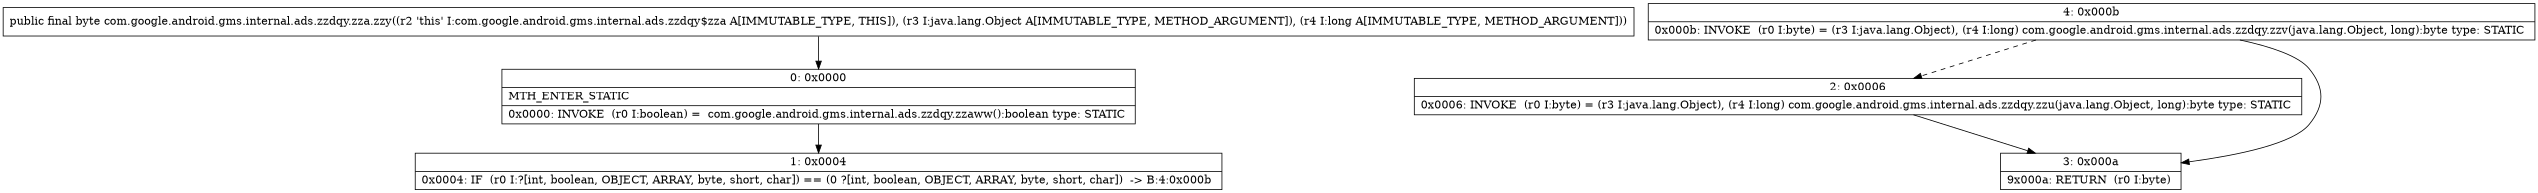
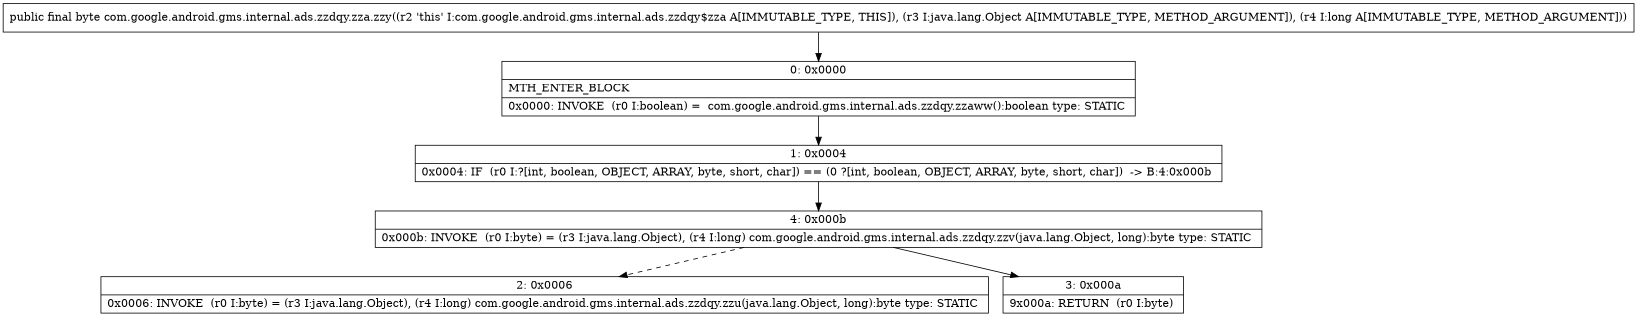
(569, 96) -> (569, 88)
(1971, 133) -> none
none -> (819, 192)
